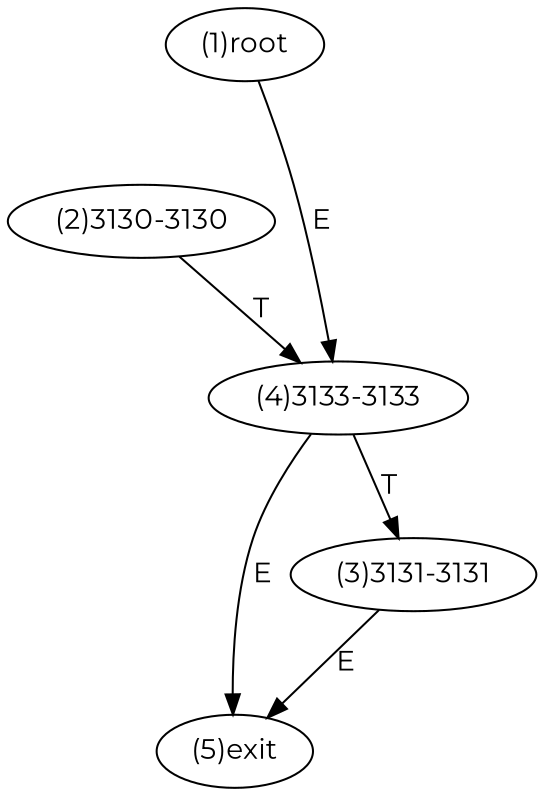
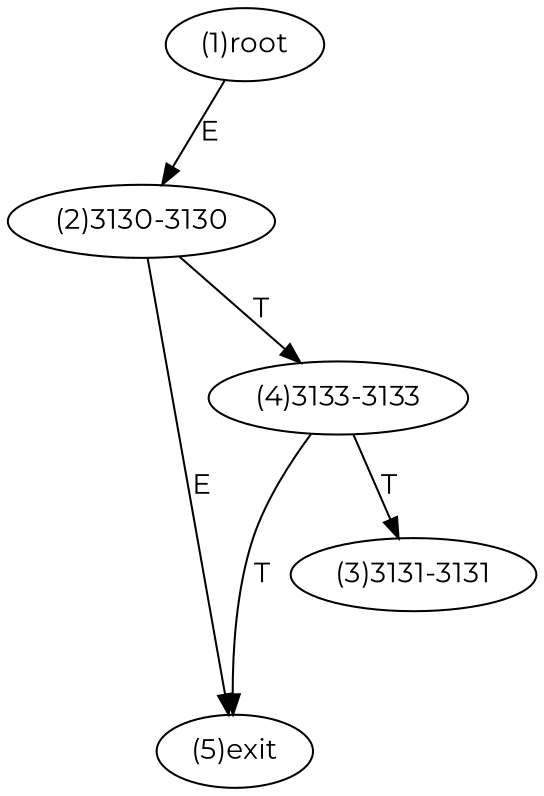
(300, 209) -> (199, 124)
(263, 575) -> (263, 575)
(331, 657) -> (186, 476)
